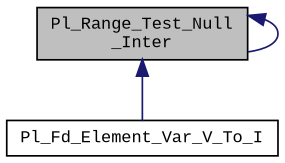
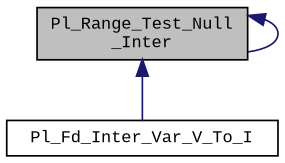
(142, 138) -> (142, 138)
